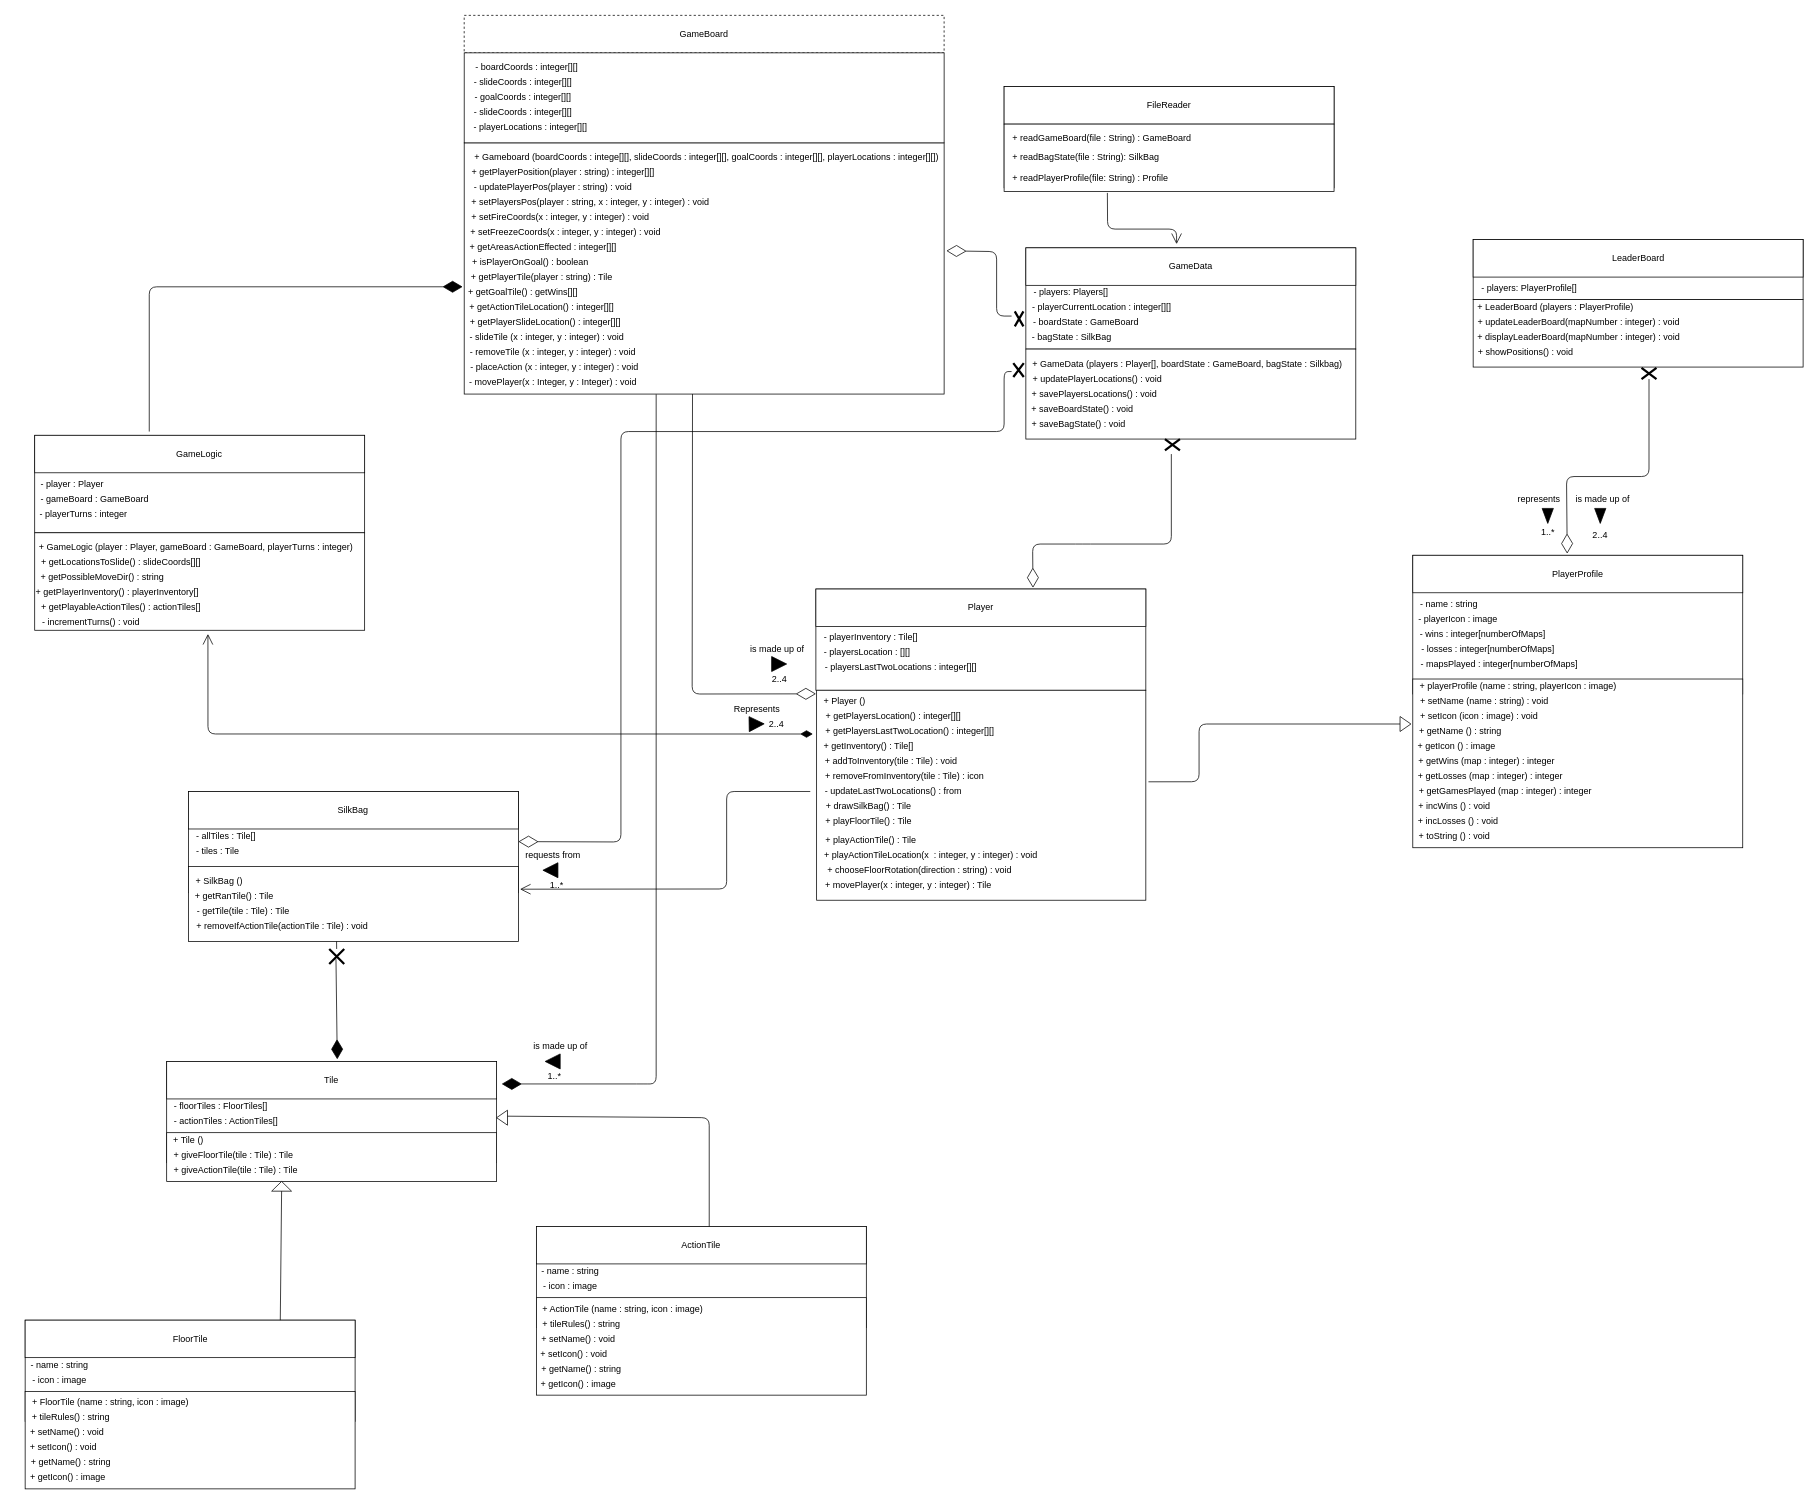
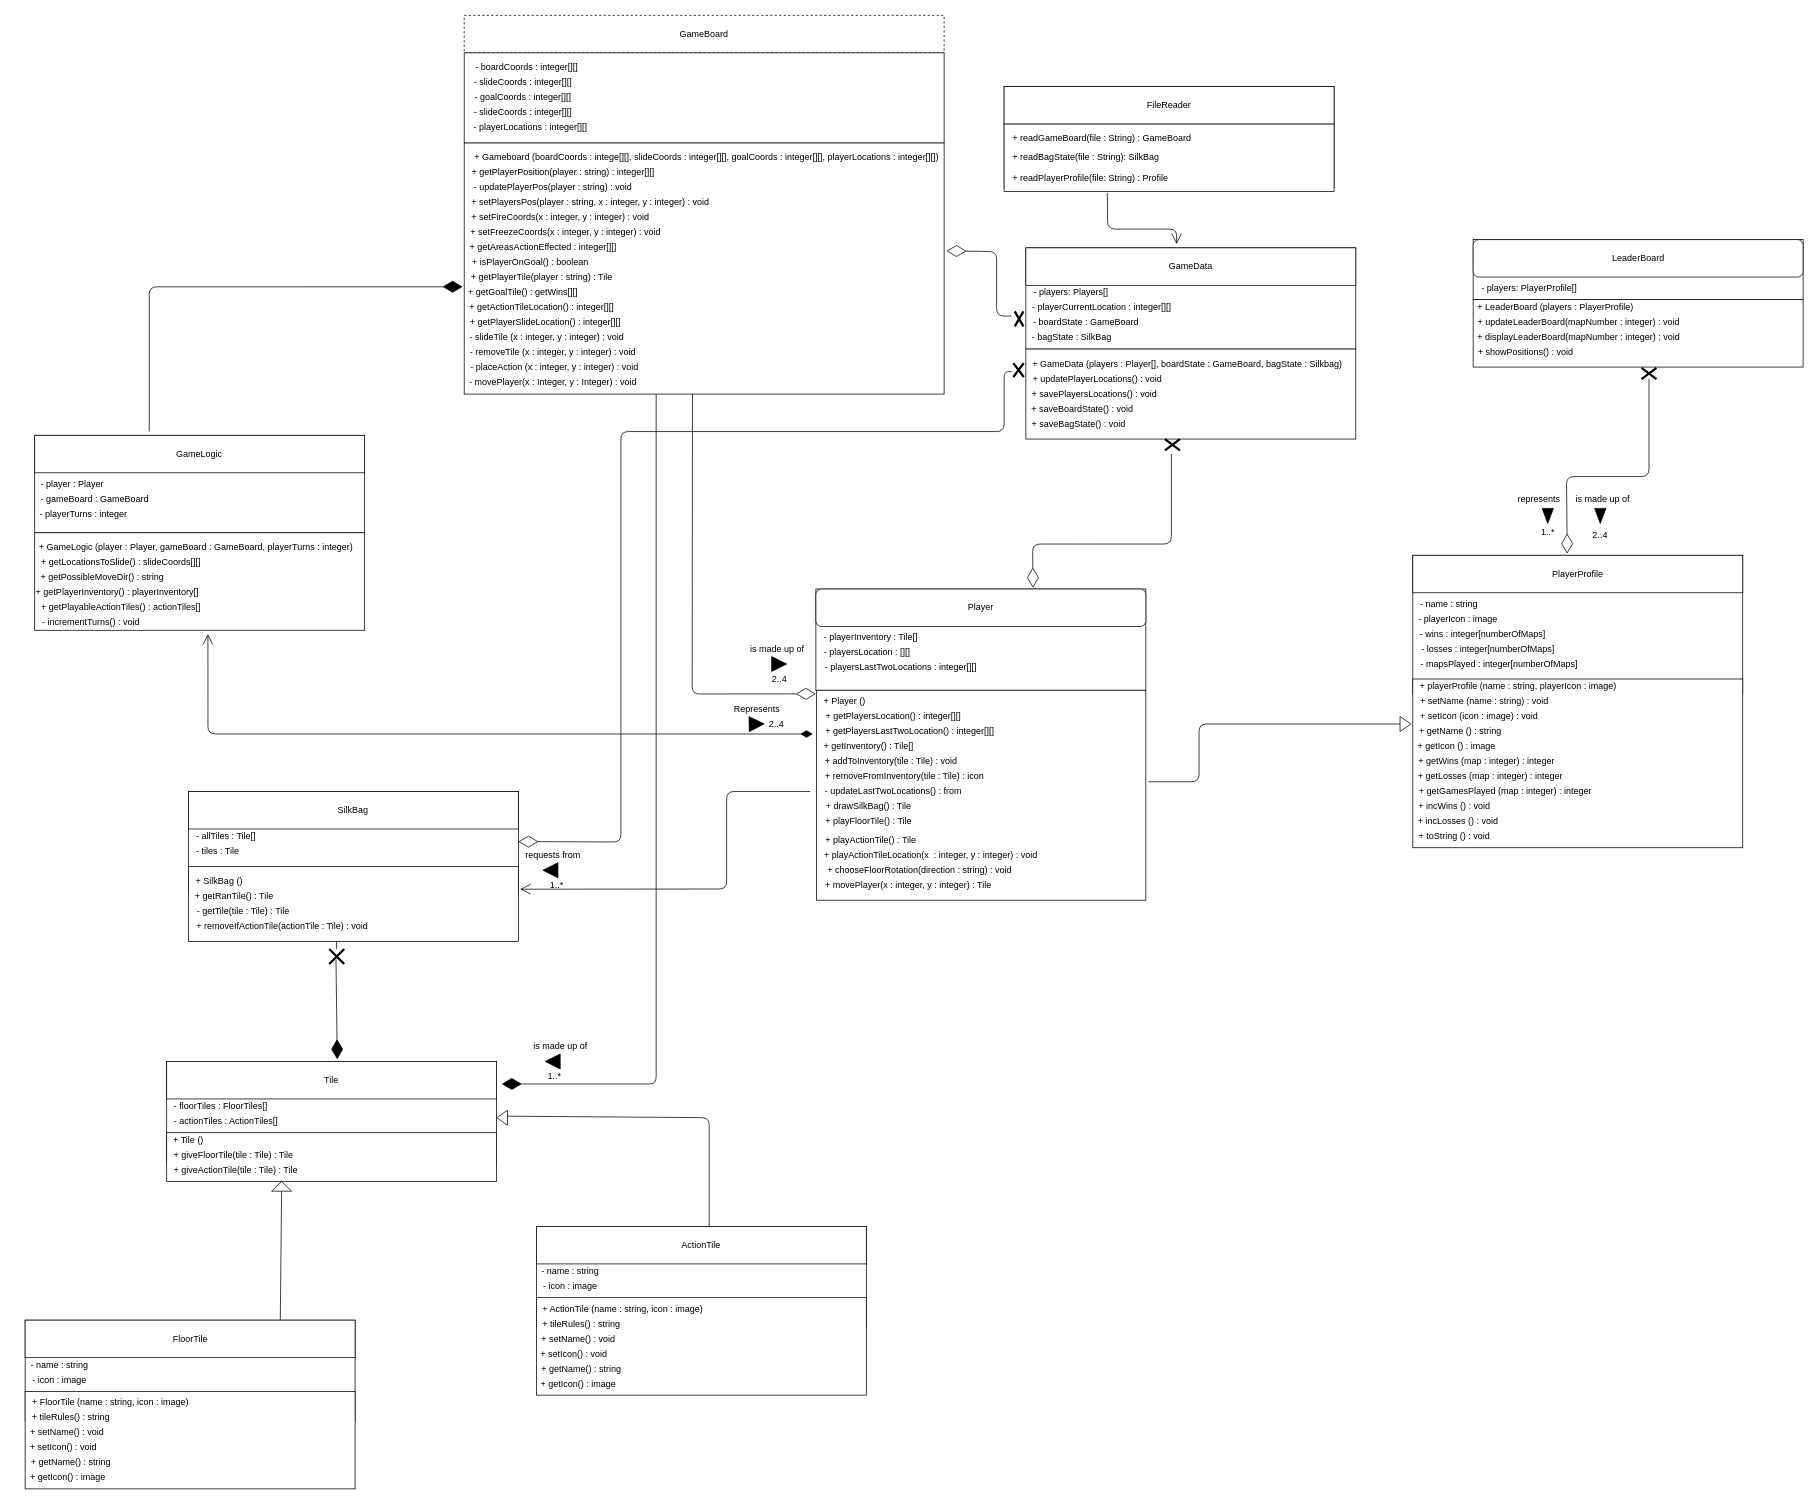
(1638, 258) -> (1638, 258)
(981, 608) -> (981, 608)
